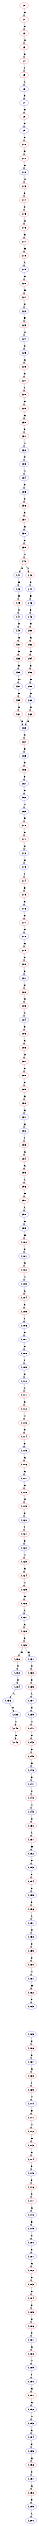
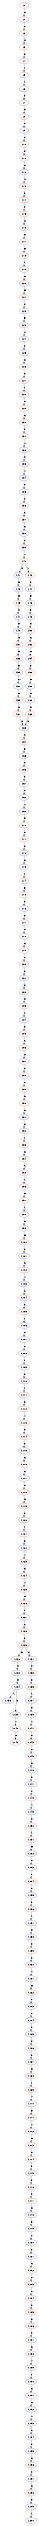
(11, 1707) -> (16, 1700)
none -> (31, 2020)
